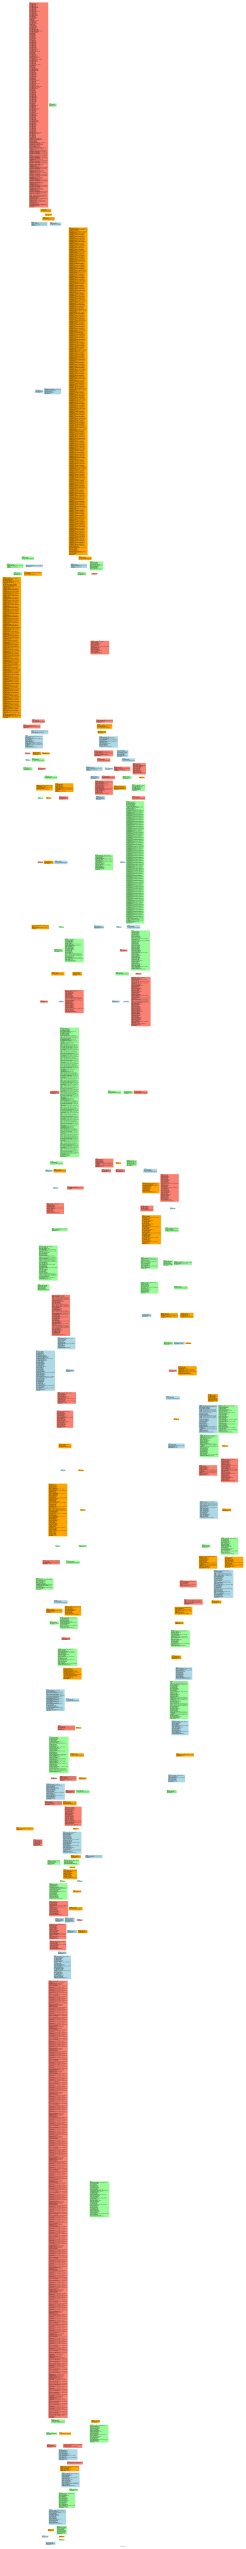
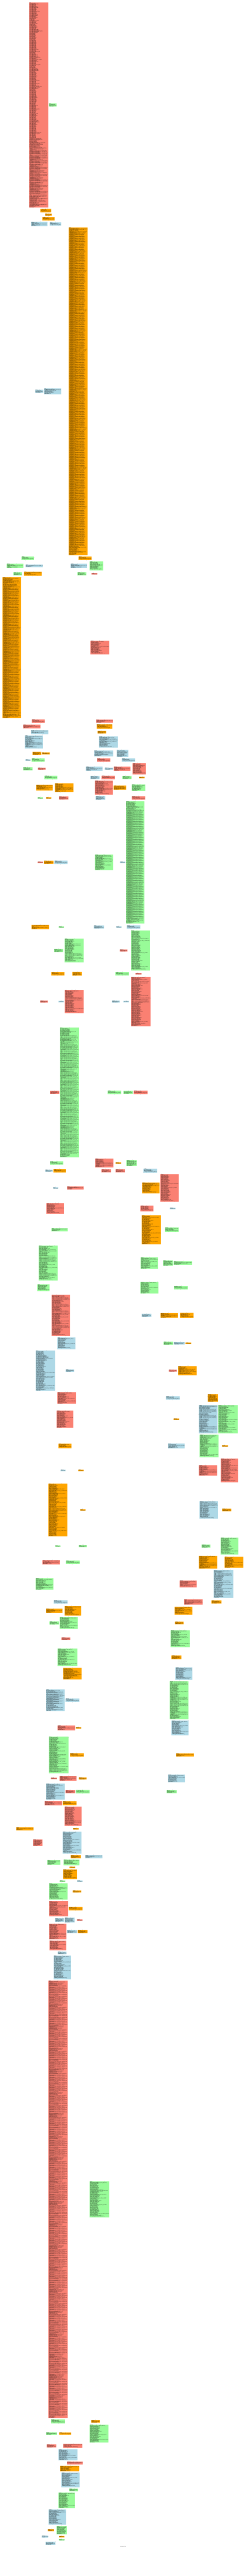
(28, 753) -> none
(104, 753) -> (104, 753)
